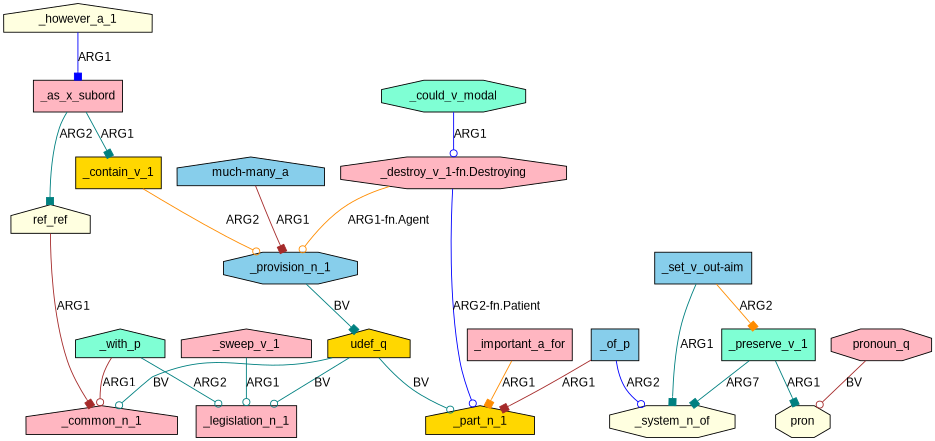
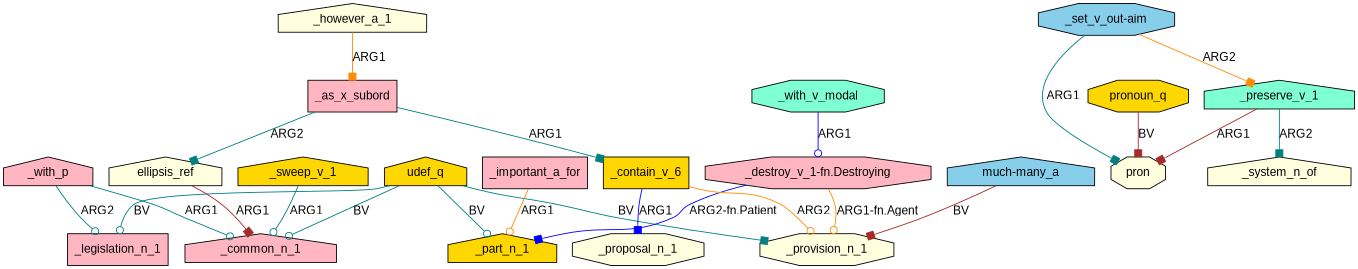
(78, 52) -> (352, 52)
(454, 96) -> (818, 96)
(118, 173) -> (646, 173)
(51, 220) -> (165, 173)
(293, 220) -> (961, 211)
none -> (638, 250)
(290, 268) -> (827, 250)
(703, 268) -> (1106, 19)
(453, 296) -> (633, 229)
(328, 305) -> (610, 216)
(678, 339) -> (1044, 105)
(120, 345) -> (48, 173)
(246, 345) -> (303, 173)
(615, 345) -> none
(768, 345) -> (1279, 96)
(881, 345) -> (1138, 96)
(102, 377) -> (160, 207)
(246, 378) -> (288, 208)
(784, 379) -> (1211, 133)
(502, 380) -> (520, 209)
(844, 381) -> (1138, 130)
(743, 383) -> (1296, 134)
(672, 422) -> (1279, 173)
